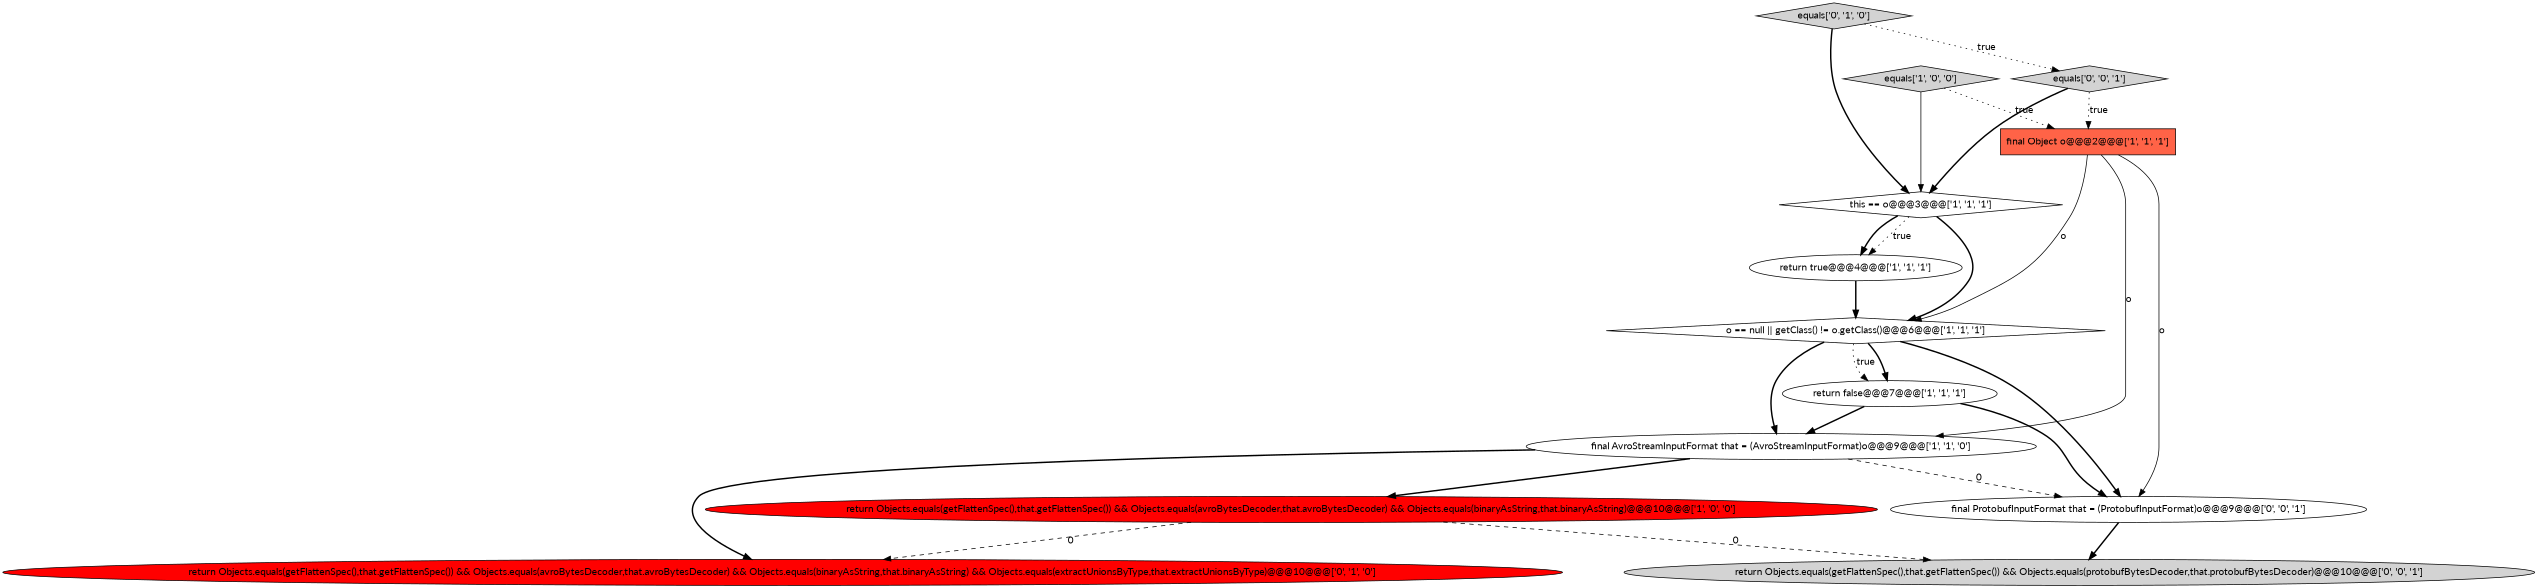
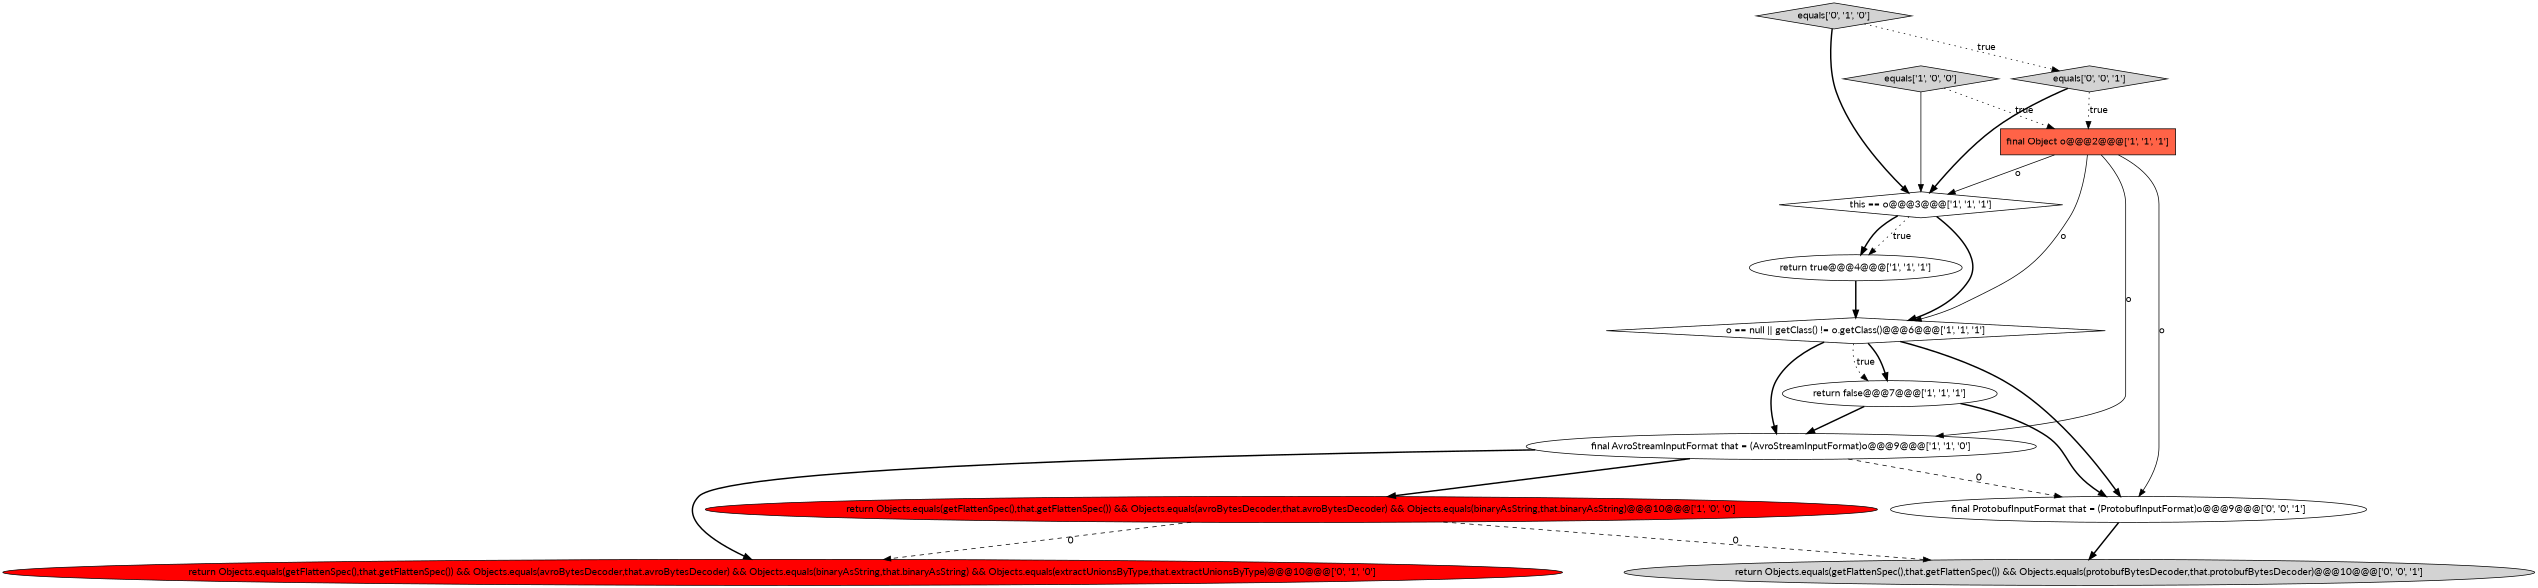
none -> (2005, 173)
